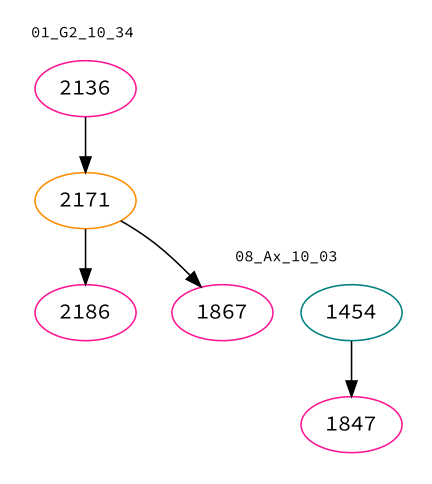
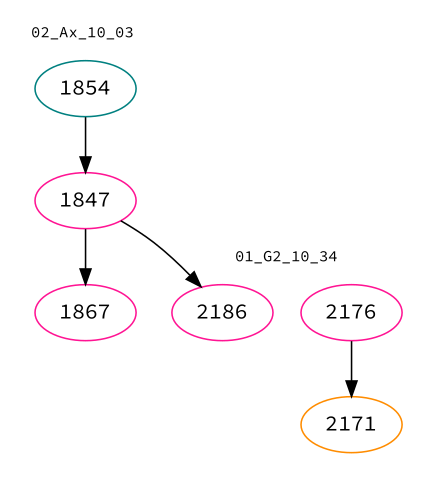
(86, 89) -> (352, 313)
(86, 249) -> (171, 257)
(171, 257) -> (86, 249)
(287, 257) -> (83, 33)
(352, 313) -> (86, 89)
